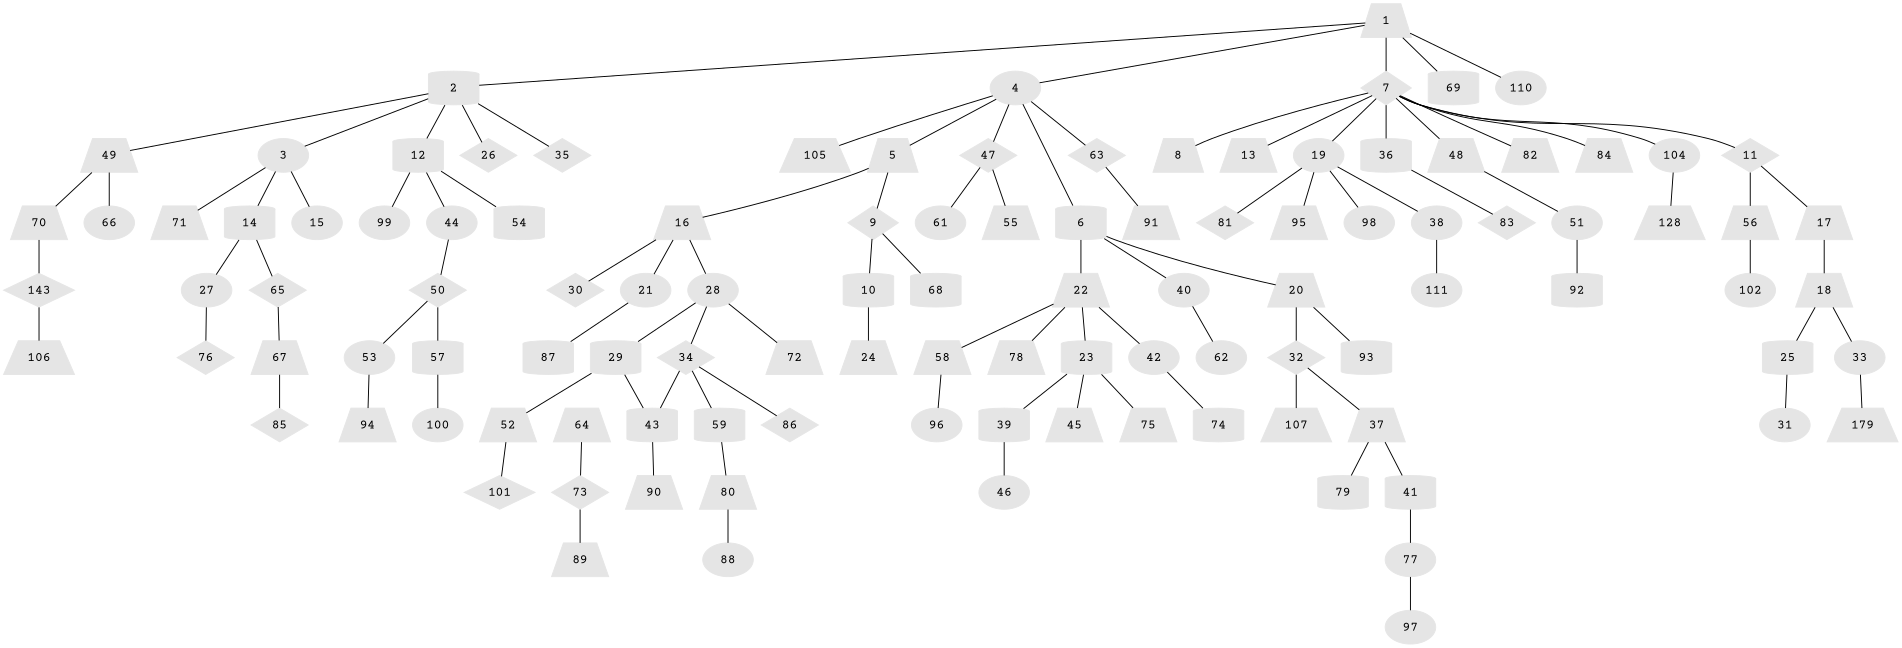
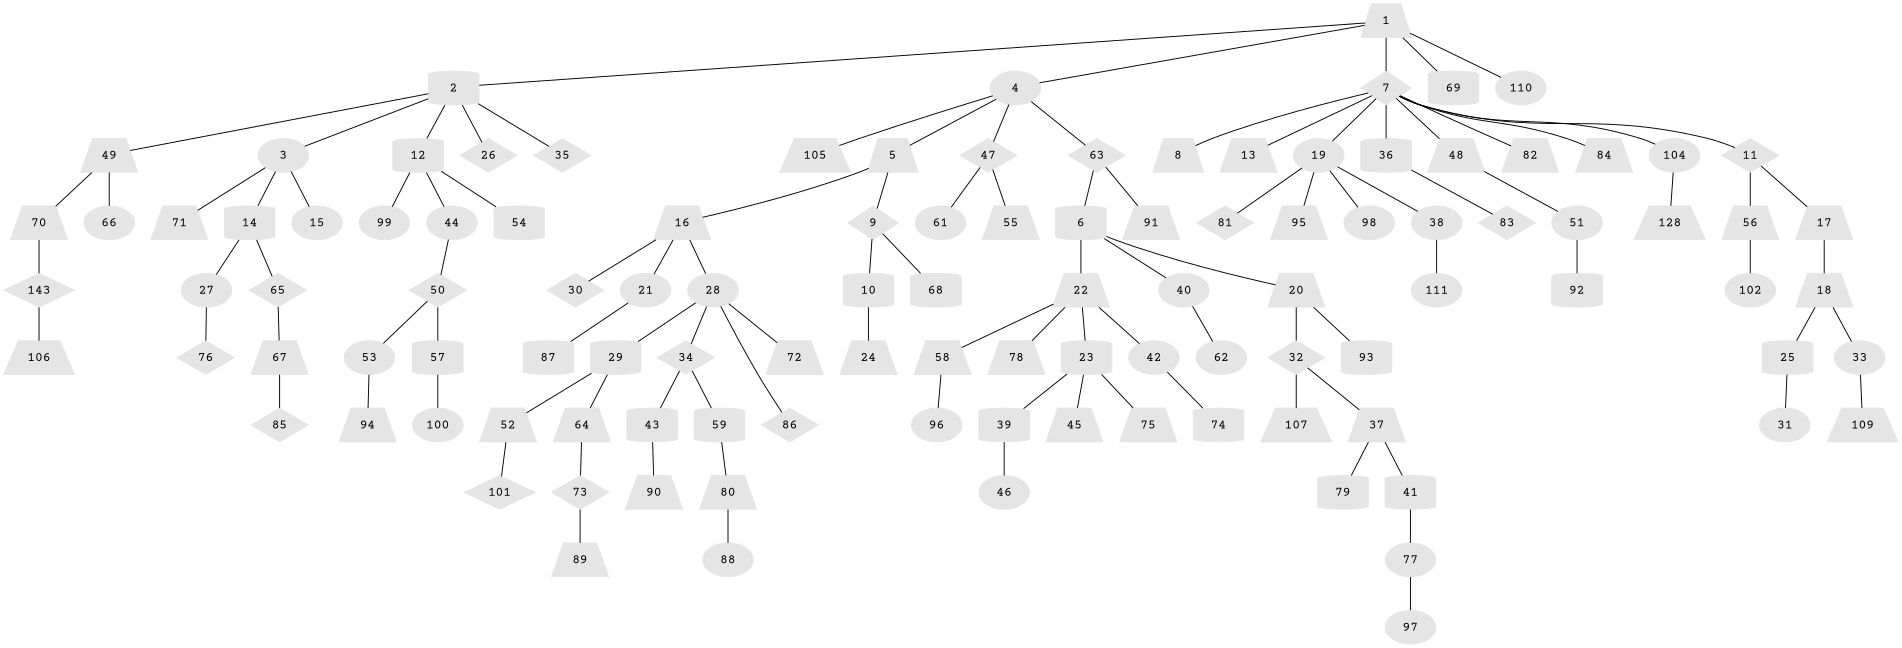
(1048, 155) -> (1089, 188)
(634, 391) -> (599, 391)
(738, 391) -> (750, 360)
(1863, 425) -> (1863, 425)
